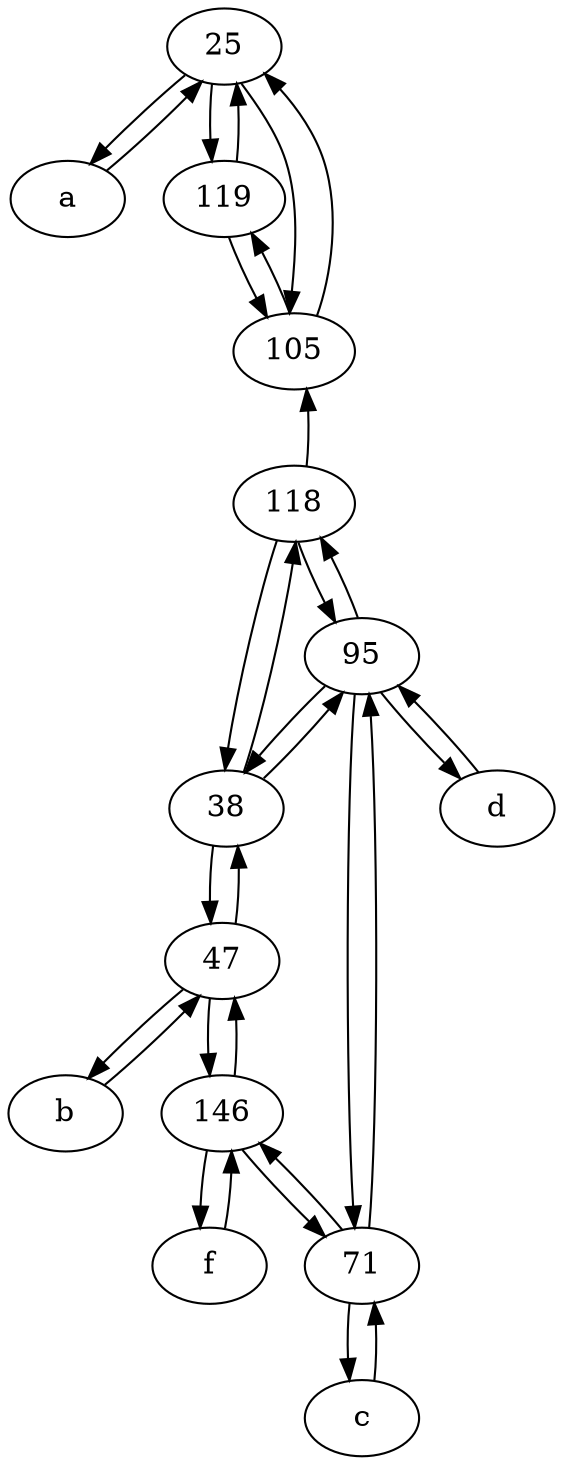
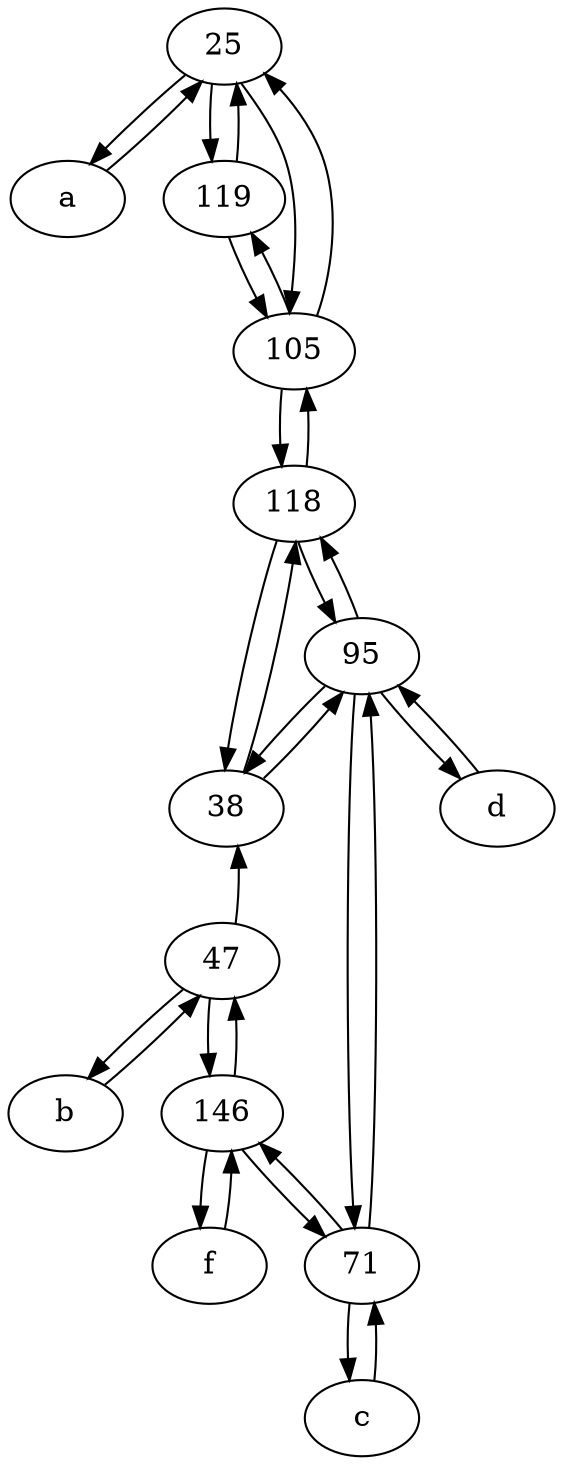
none -> (280, 417)
(211, 873) -> none
